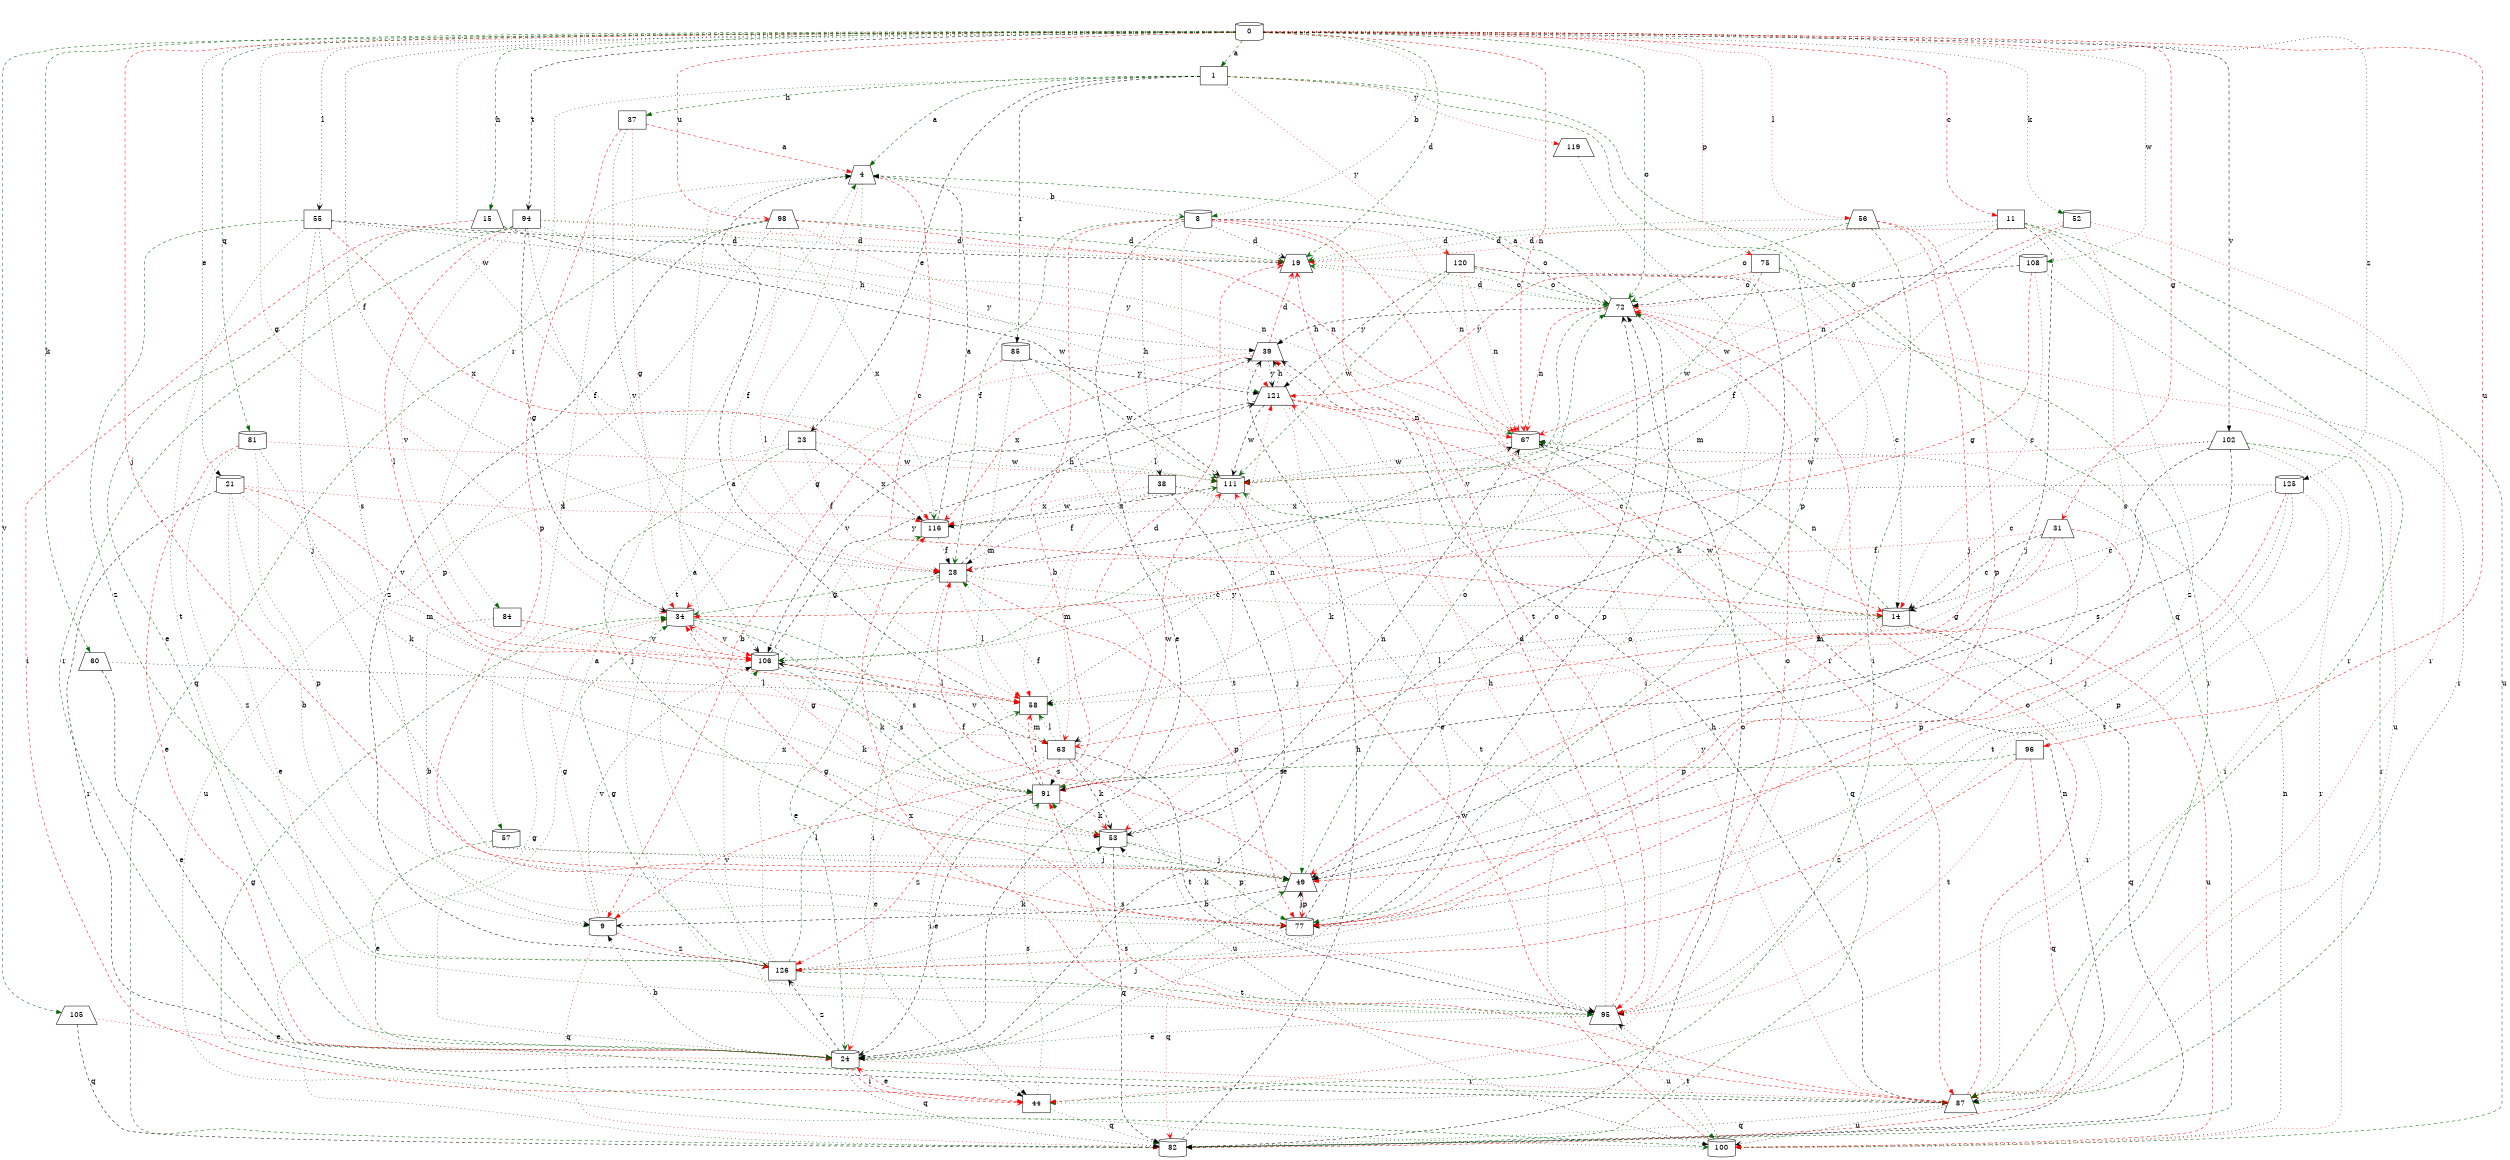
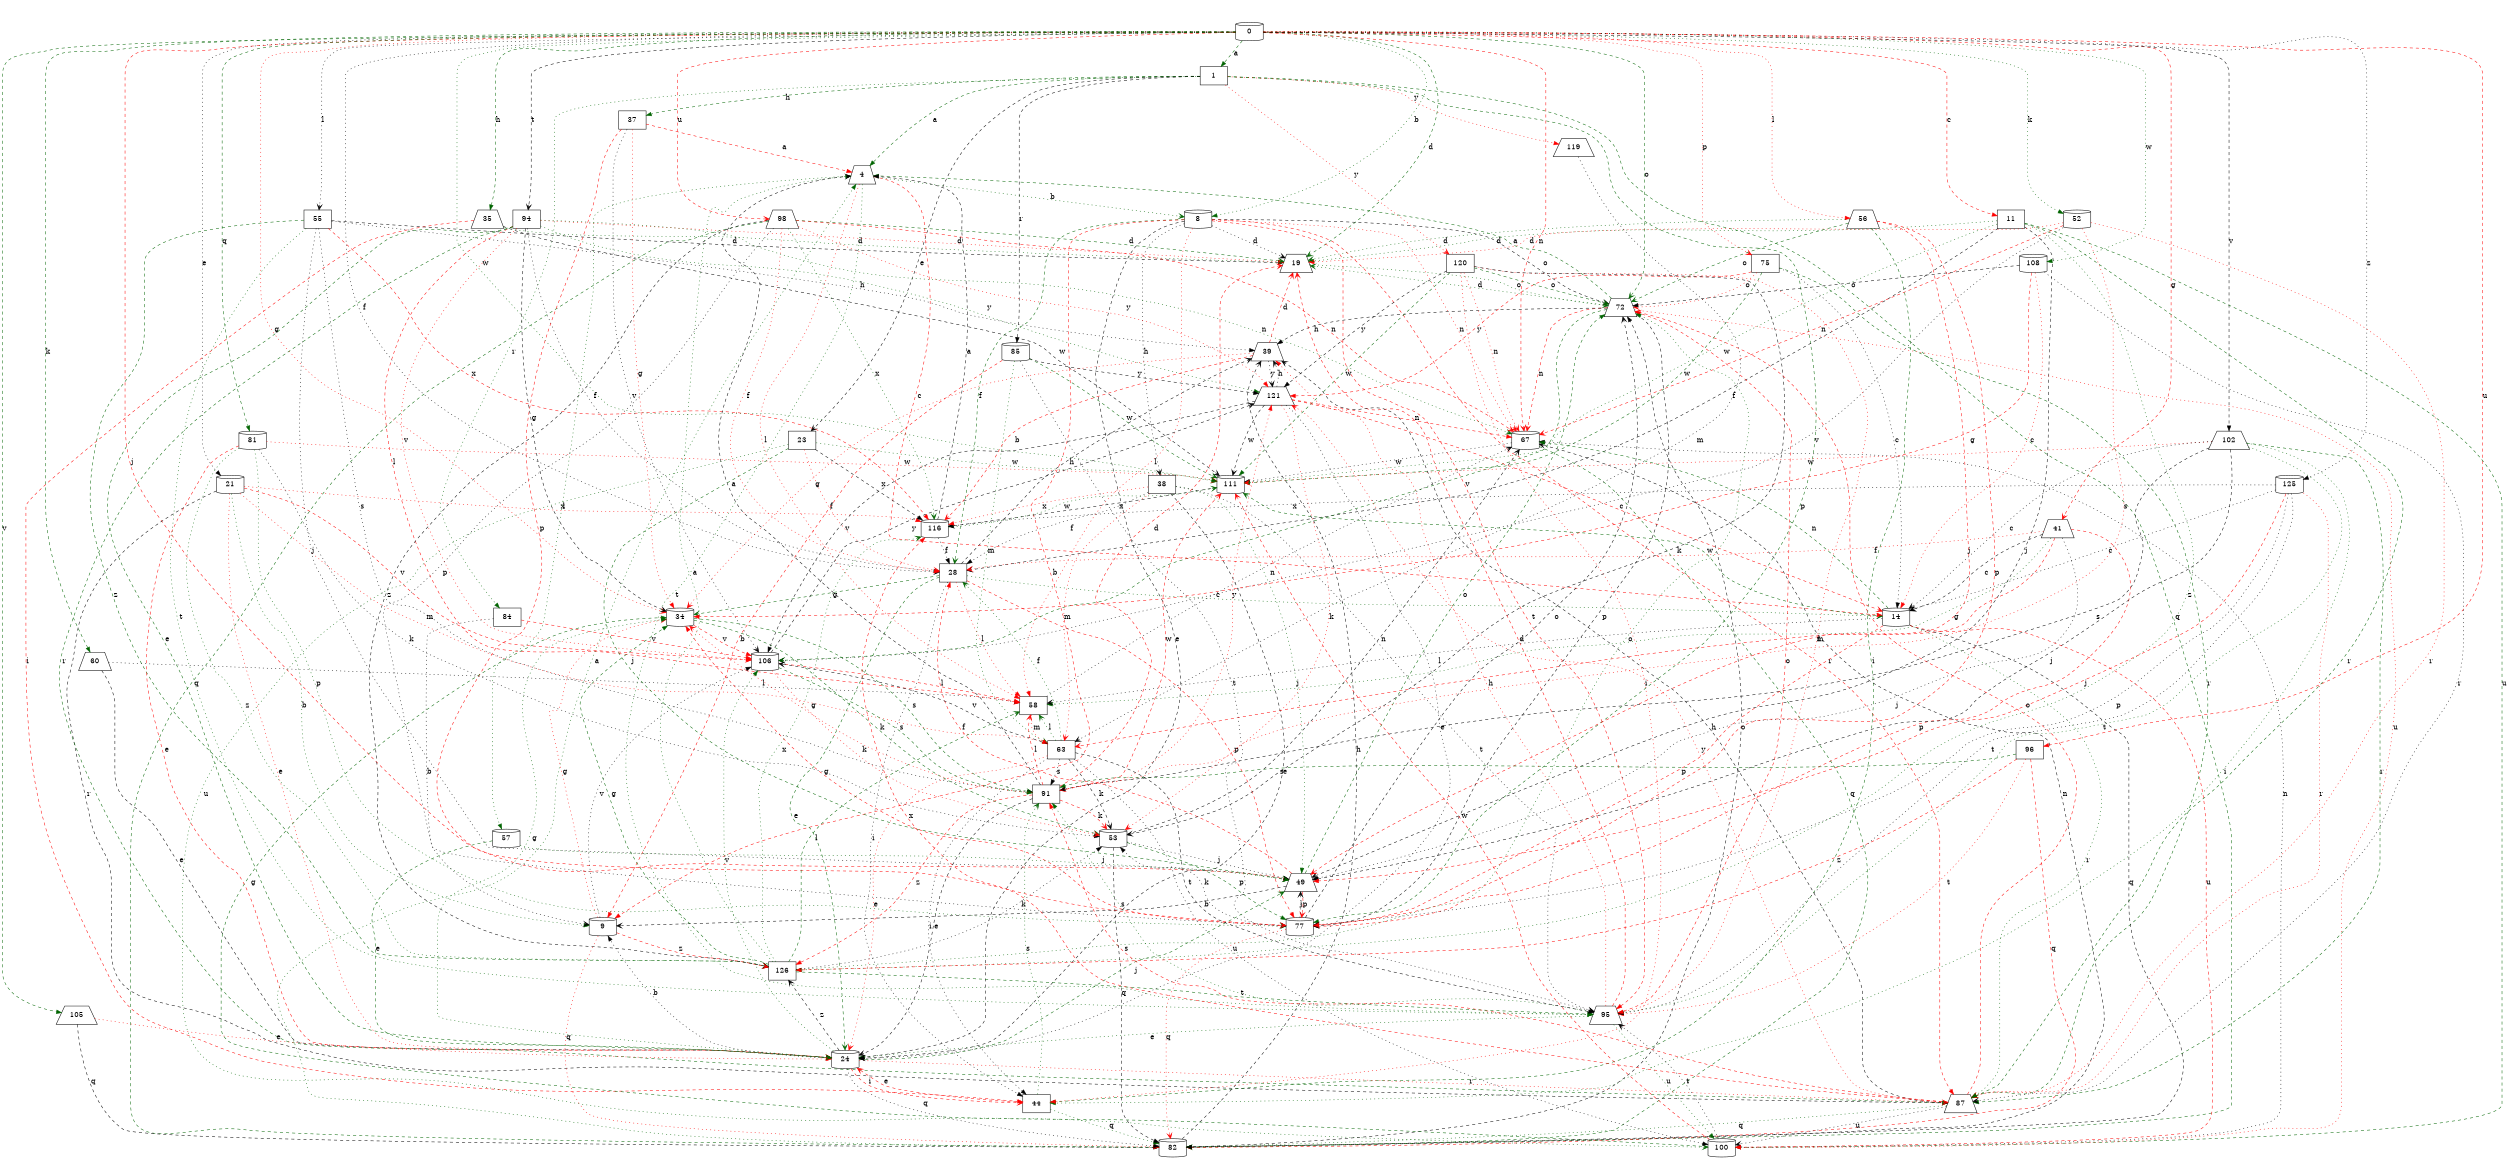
(487, 219) -> (487, 219)
(1345, 371) -> (1345, 371)
(1017, 440) -> (1017, 440)
(2058, 529) -> (2058, 529)
(1028, 656) -> (1028, 656)
